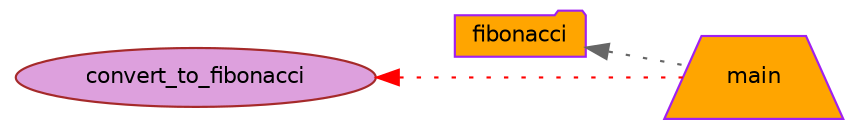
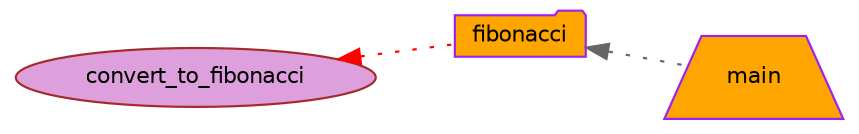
(541, 77) -> (408, 50)
